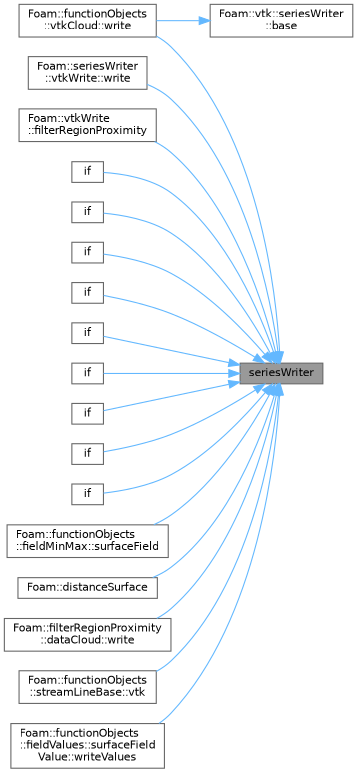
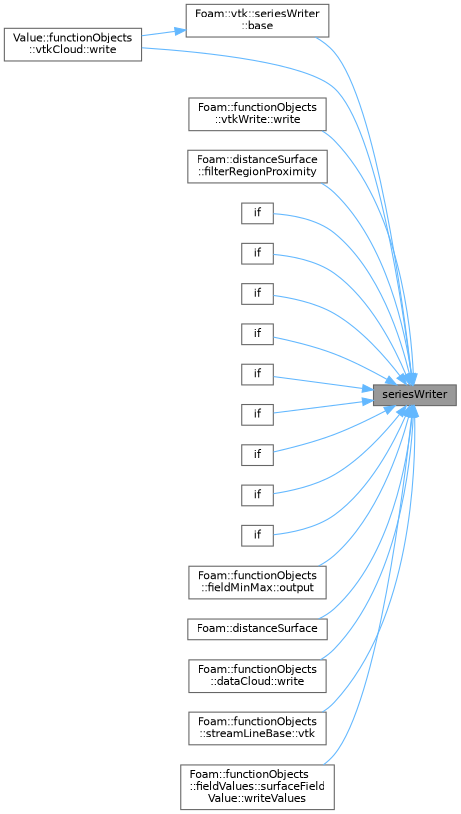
(88, 21) -> (73, 45)
(88, 73) -> (258, 114)
(88, 125) -> (258, 167)
none -> (369, 137)
(88, 541) -> (258, 583)
(88, 635) -> (258, 676)
